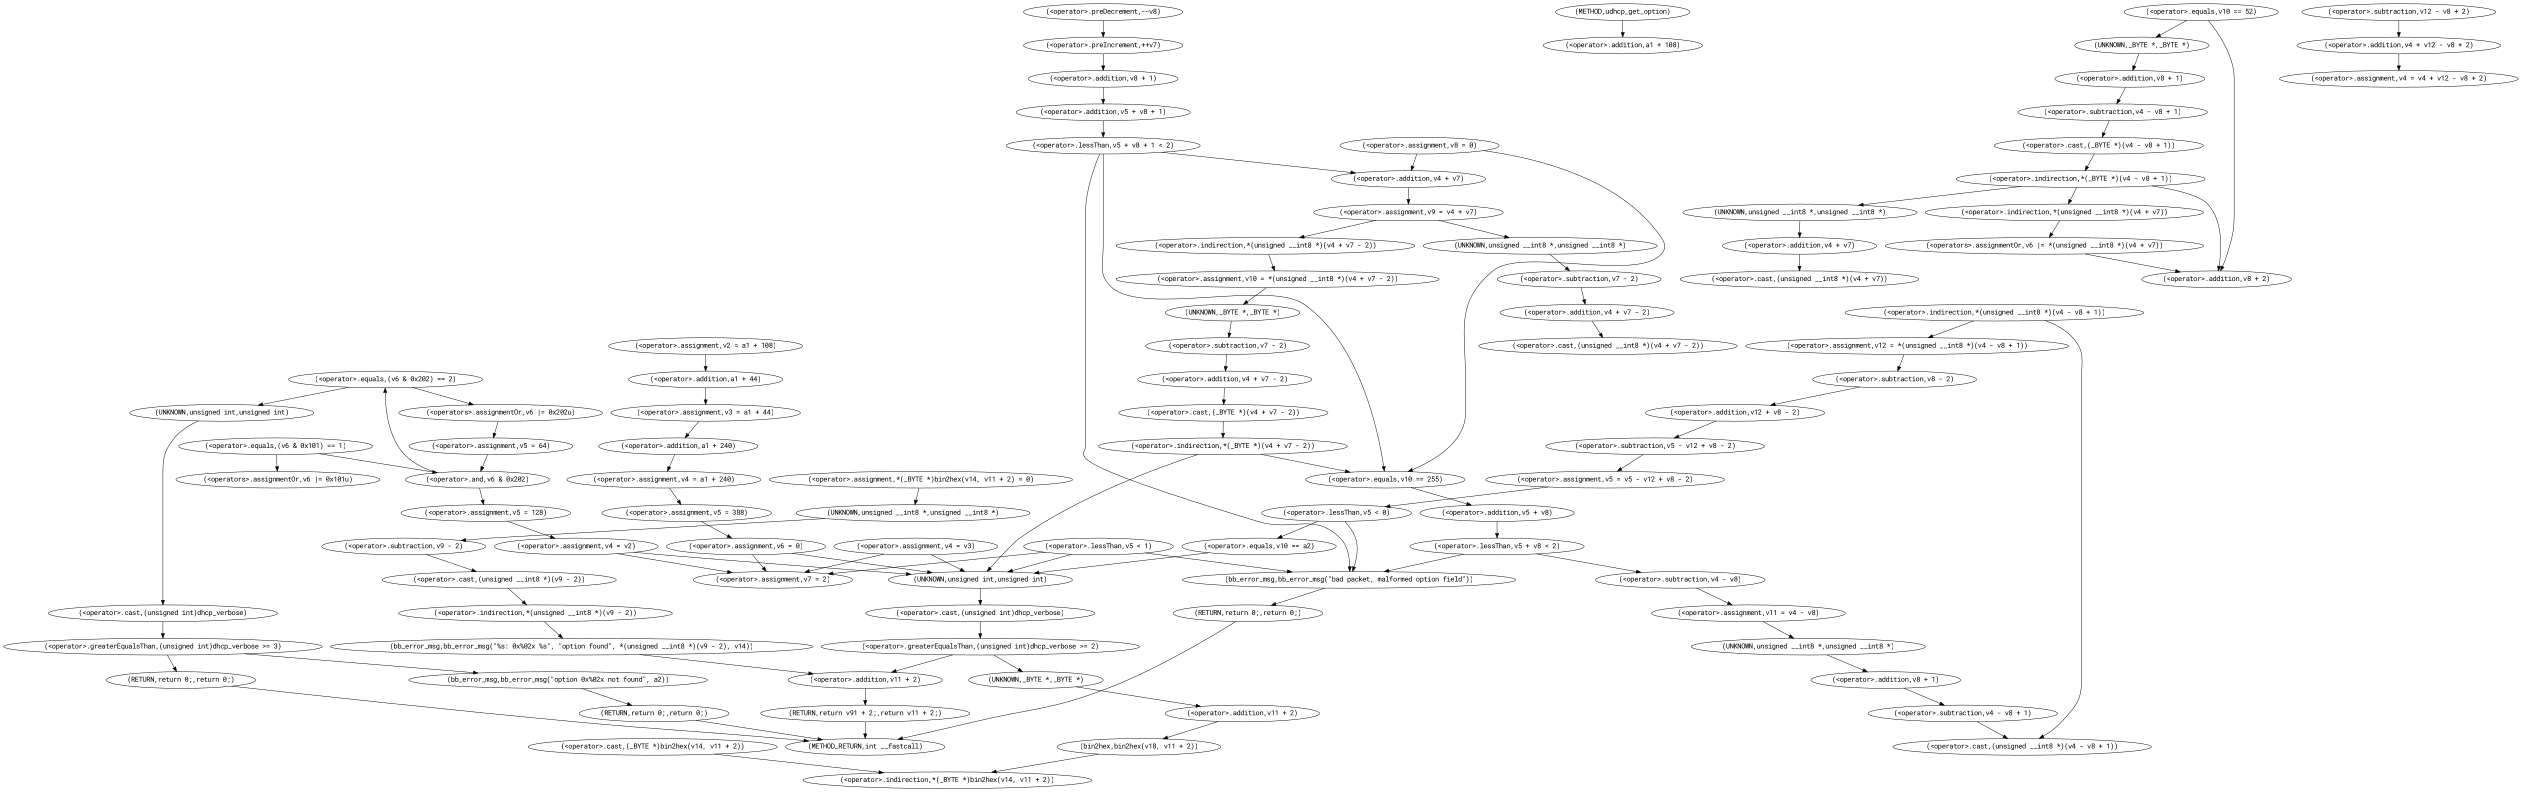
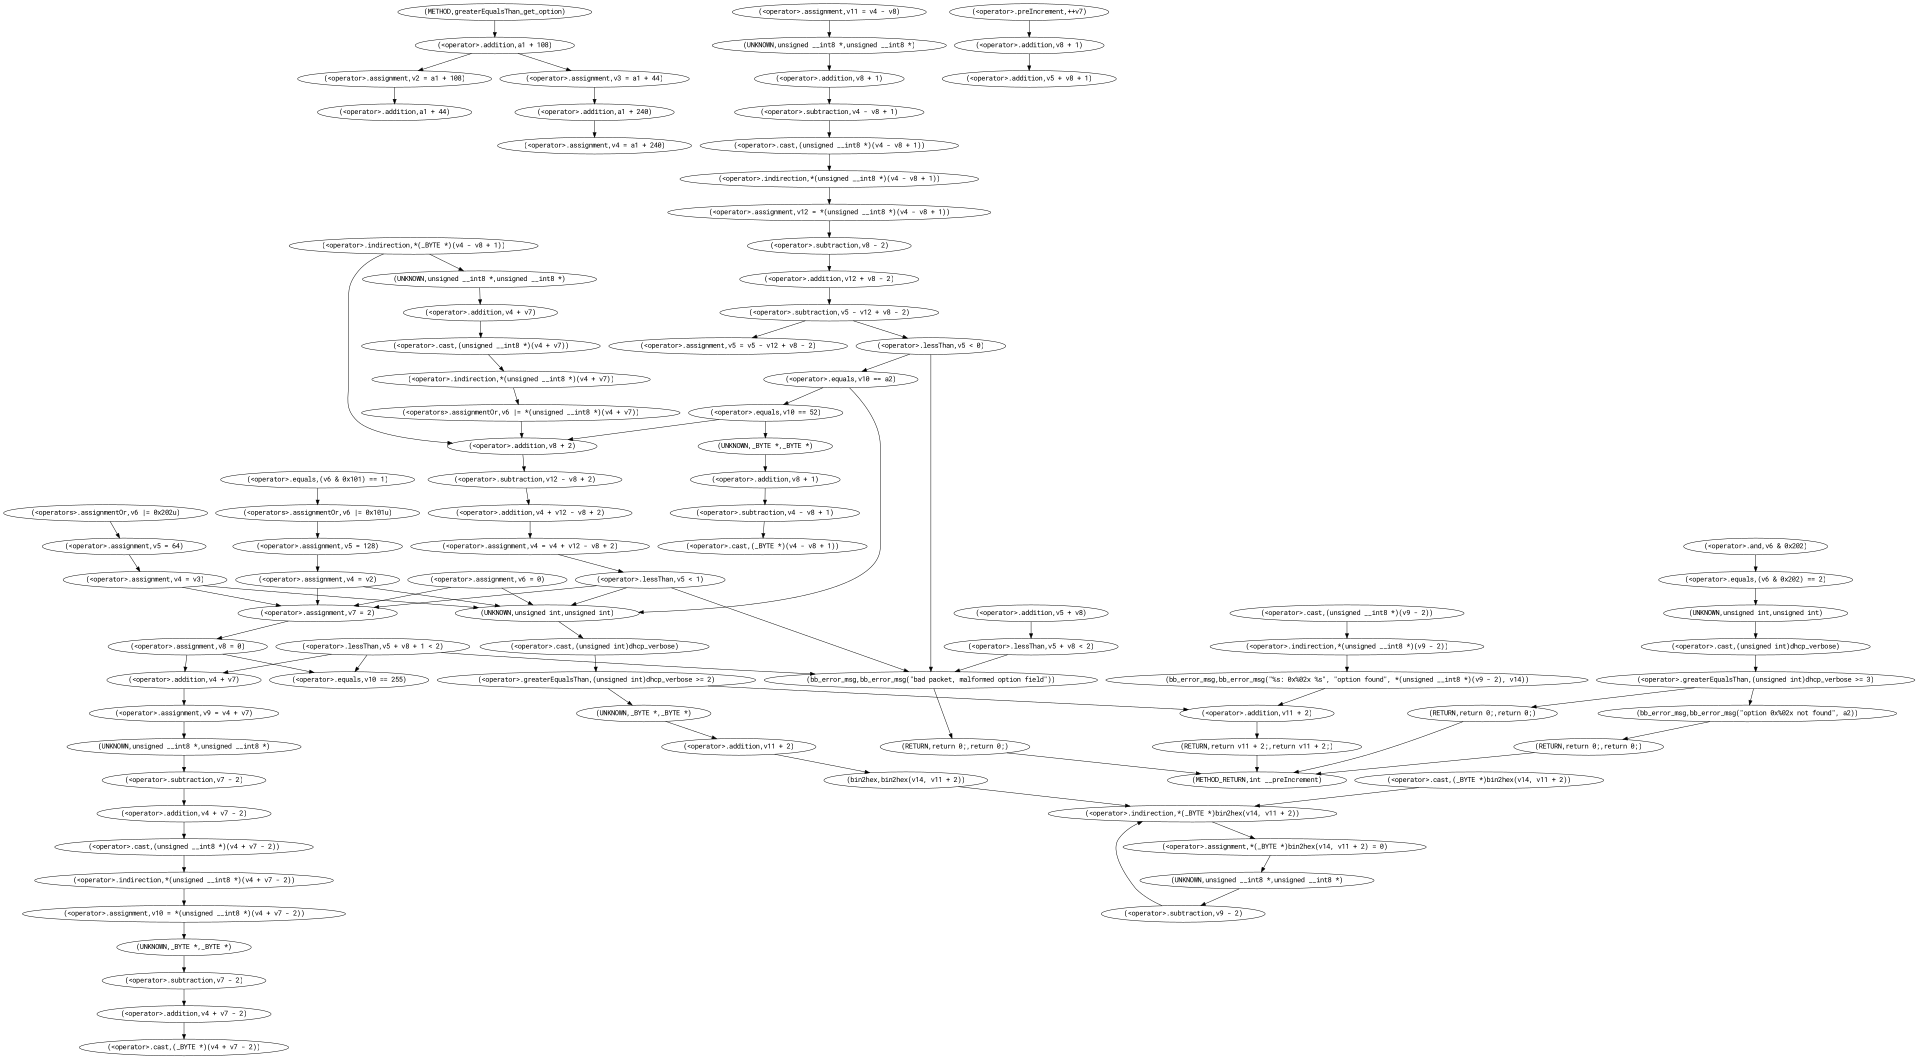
(1103, 12) -> none
(1623, 12) -> (495, 12)
none -> (447, 61)
(1103, 127) -> none
(2091, 160) -> none
(2074, 194) -> (494, 361)
(1340, 228) -> (184, 861)
(706, 394) -> (542, 61)
(441, 395) -> none
none -> (805, 395)
(1223, 446) -> none
(485, 461) -> (133, 561)
none -> (523, 461)
(376, 463) -> none
(481, 494) -> (318, 527)
(1439, 496) -> none
(1469, 497) -> (878, 329)
(687, 513) -> none
(2082, 527) -> (829, 160)
(449, 562) -> (1122, 868)
none -> (588, 563)
(1680, 580) -> none
none -> (255, 629)
(865, 713) -> (1257, 747)
(865, 747) -> (1257, 780)
(1139, 747) -> (906, 780)
none -> (1231, 830)
